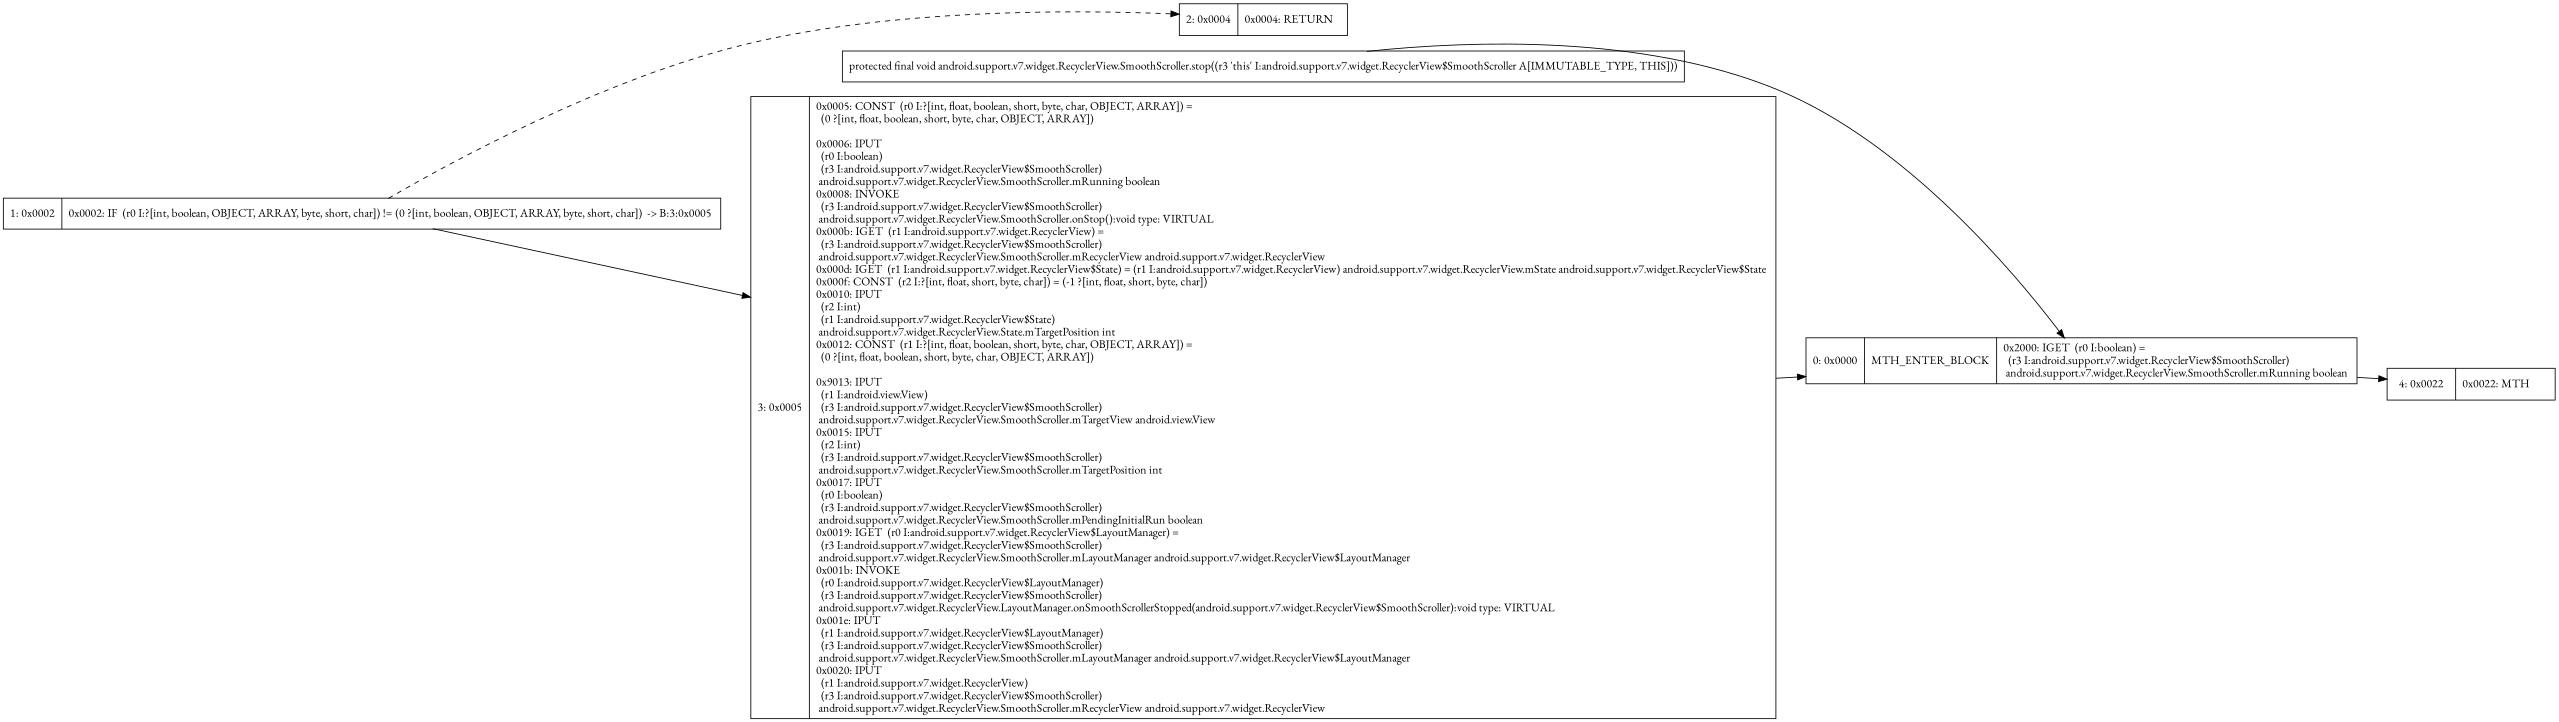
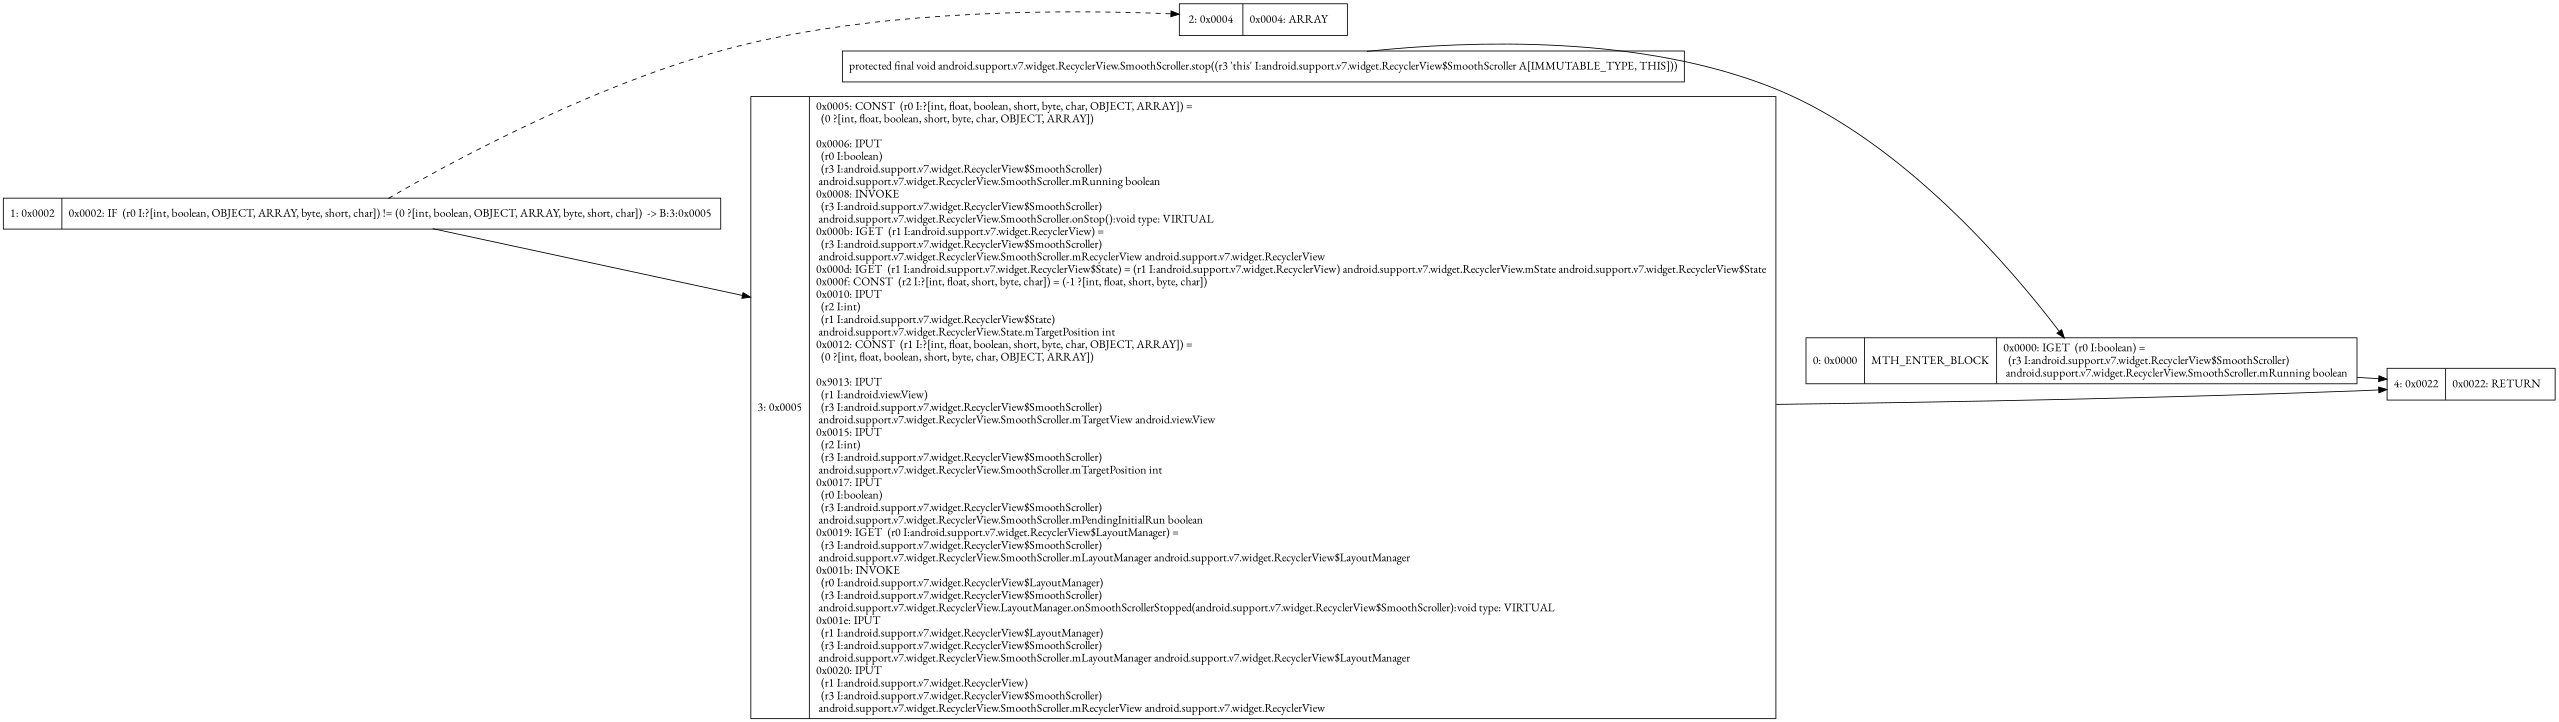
(1293, 19) -> (1293, 19)
(2076, 348) -> (2076, 348)
(1787, 378) -> (2077, 399)
(2500, 384) -> (2500, 384)
